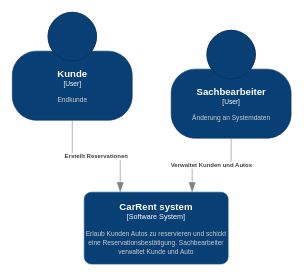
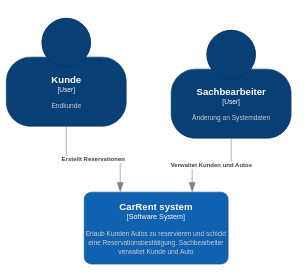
(72, 66) -> (66, 72)
(156, 228) -> (156, 228)
